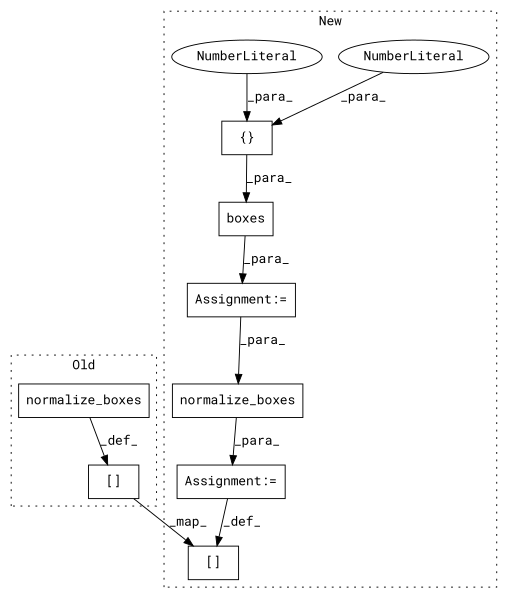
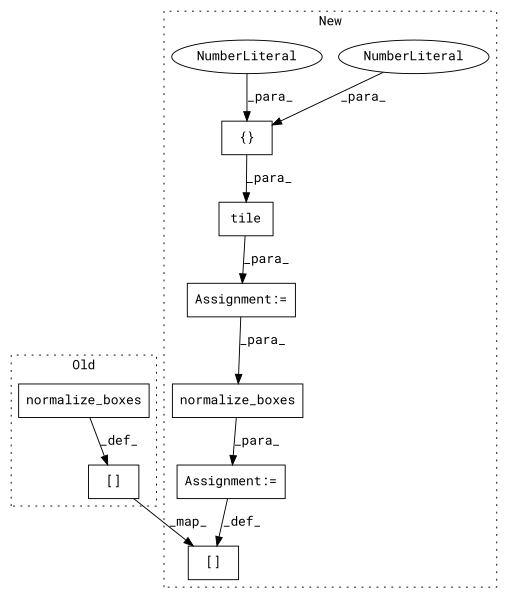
(246, 219) -> (246, 219)
